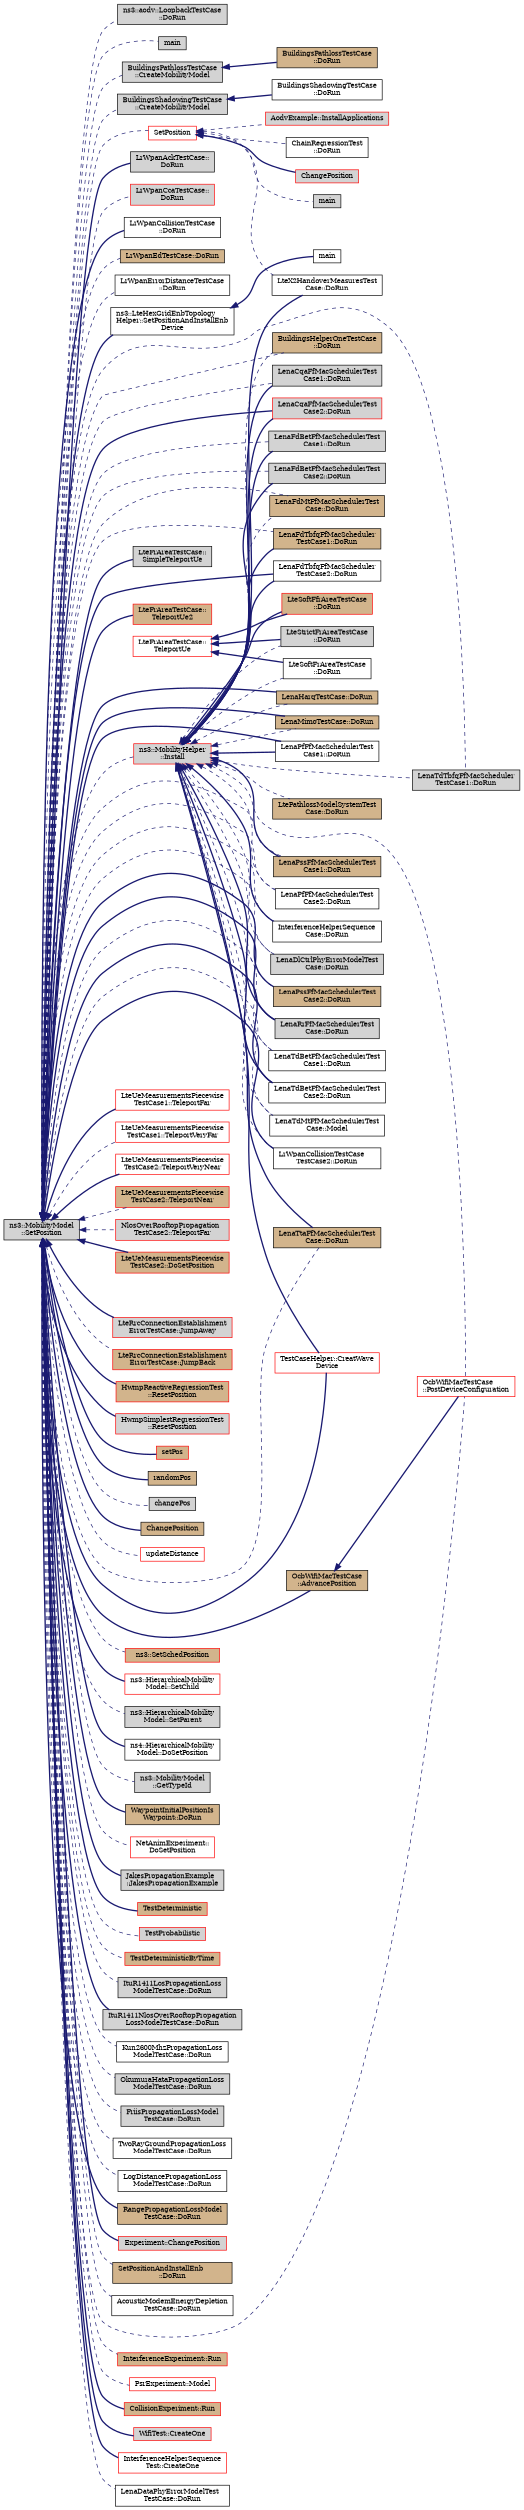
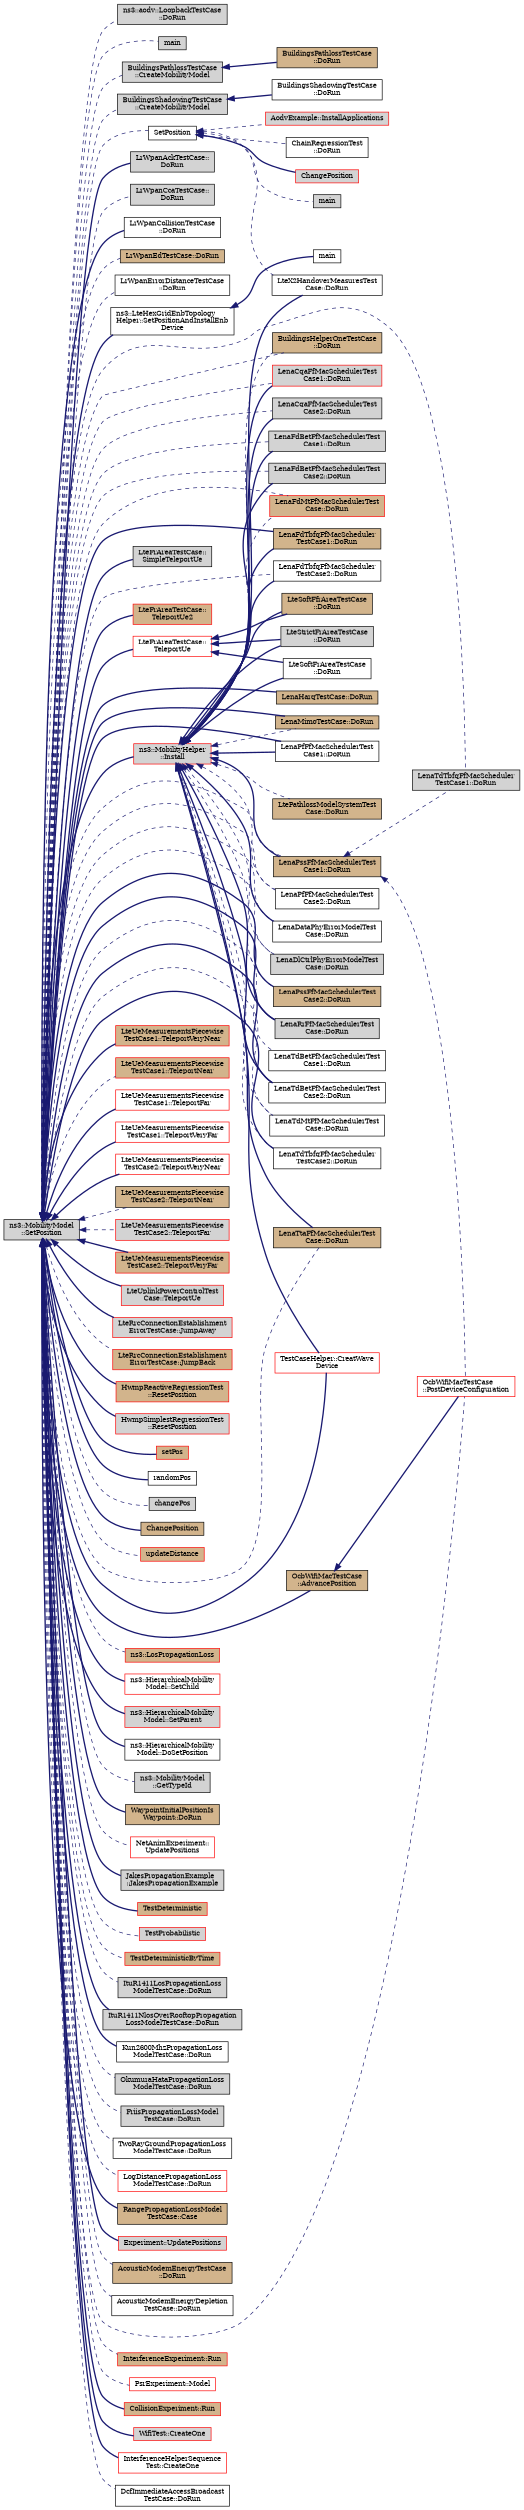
(172, 133) -> (172, 133)
(172, 195) -> (172, 195)
(327, 376) -> (327, 376)
(327, 408) -> (327, 408)
(327, 506) -> (327, 506)
(79, 529) -> (79, 529)
(327, 604) -> (327, 604)
(93, 622) -> (93, 622)
(246, 667) -> (246, 667)
(233, 704) -> (233, 704)
(241, 719) -> none
(315, 772) -> (399, 822)
none -> (77, 774)
(59, 788) -> (59, 788)
(238, 910) -> none
(327, 932) -> (327, 932)
(53, 972) -> (53, 972)
(440, 1002) -> (451, 1123)
none -> (172, 1036)
none -> (172, 1068)
(327, 1126) -> (327, 1126)
(327, 1158) -> (327, 1158)
(77, 1172) -> (77, 1172)
(172, 1197) -> (172, 1197)
(172, 1230) -> (172, 1230)
(172, 1263) -> (172, 1263)
none -> (172, 1295)
(172, 1478) -> (172, 1478)
(50, 1491) -> (50, 1491)
(172, 1554) -> (172, 1554)
(53, 1652) -> (53, 1652)
(172, 1655) -> (172, 1655)
(172, 1717) -> (172, 1717)
(172, 1750) -> (172, 1750)
(172, 1847) -> (172, 1847)
(172, 2181) -> (172, 2181)
(172, 2214) -> (172, 2214)
(172, 2243) -> (172, 2243)
(172, 2273) -> (172, 2273)
(172, 2496) -> (172, 2496)
